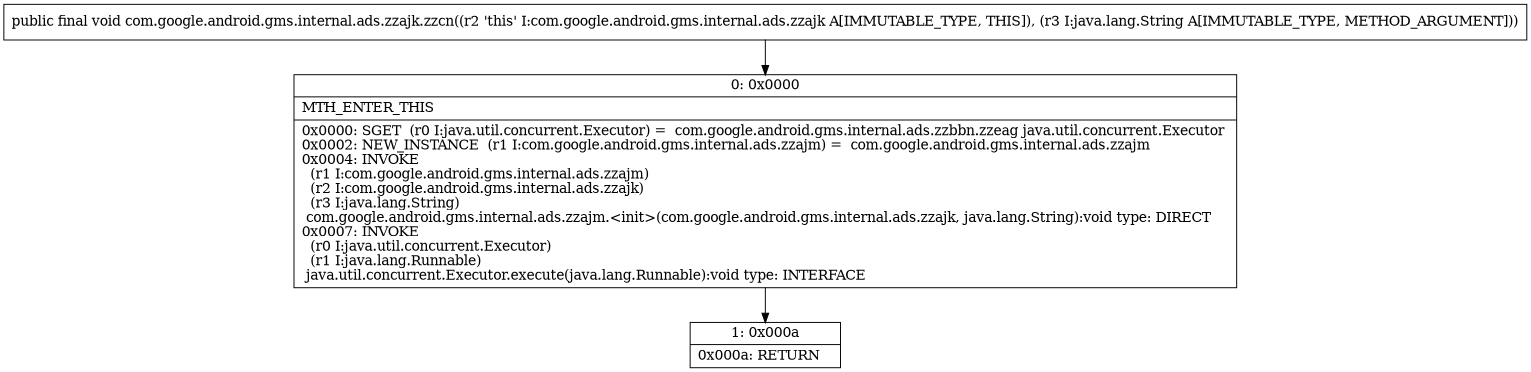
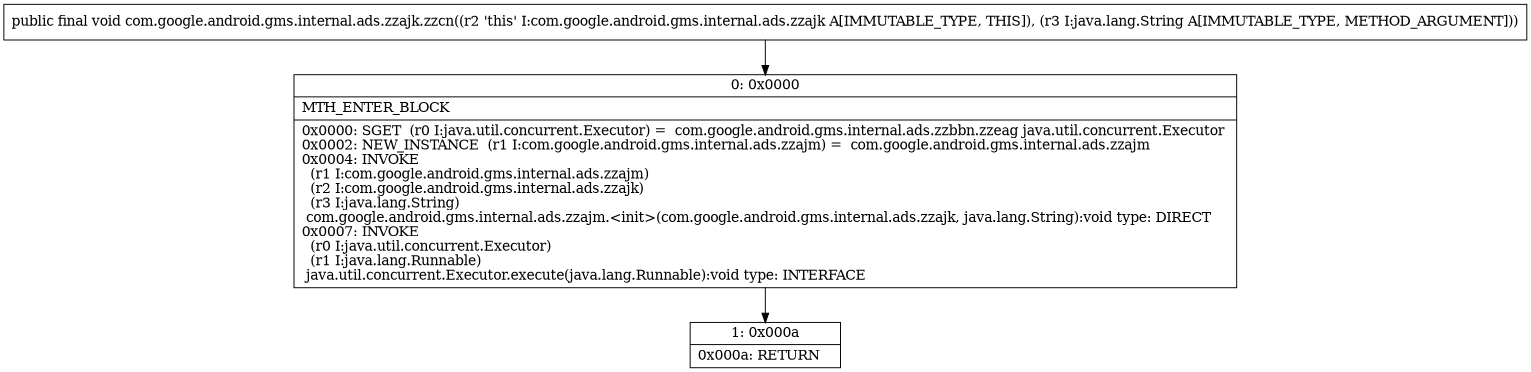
(368, 108) -> (376, 108)
